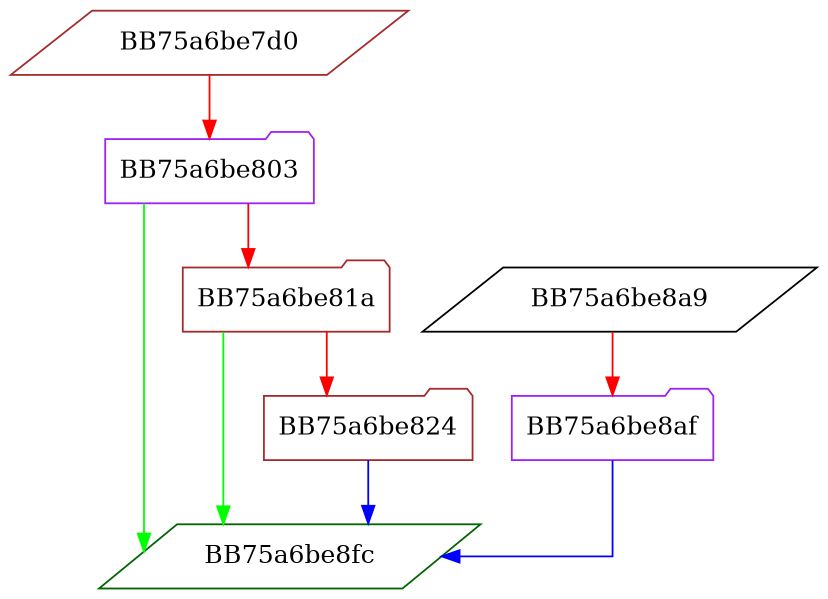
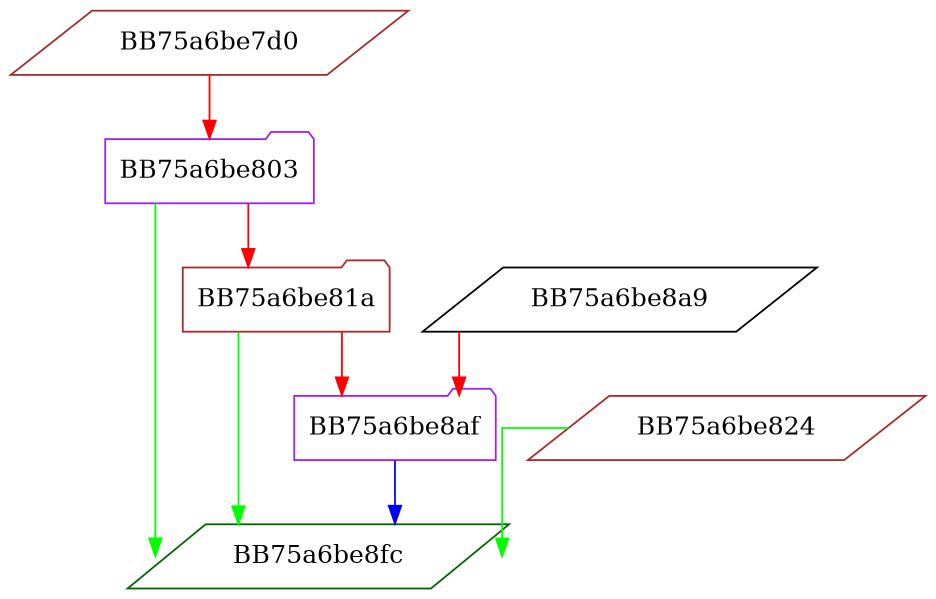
(327, 355) -> (342, 355)
(368, 428) -> (727, 428)
(368, 483) -> (502, 450)
